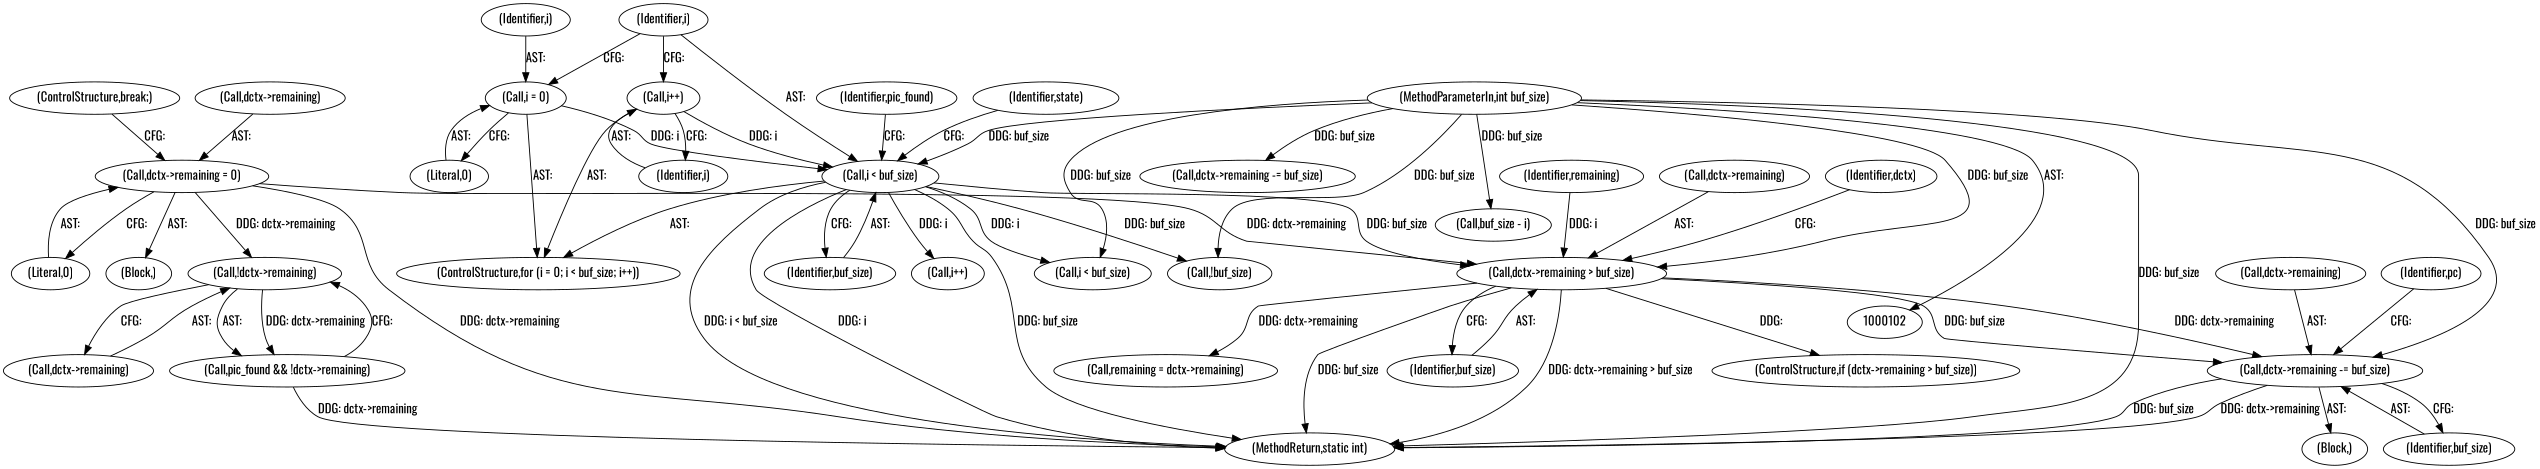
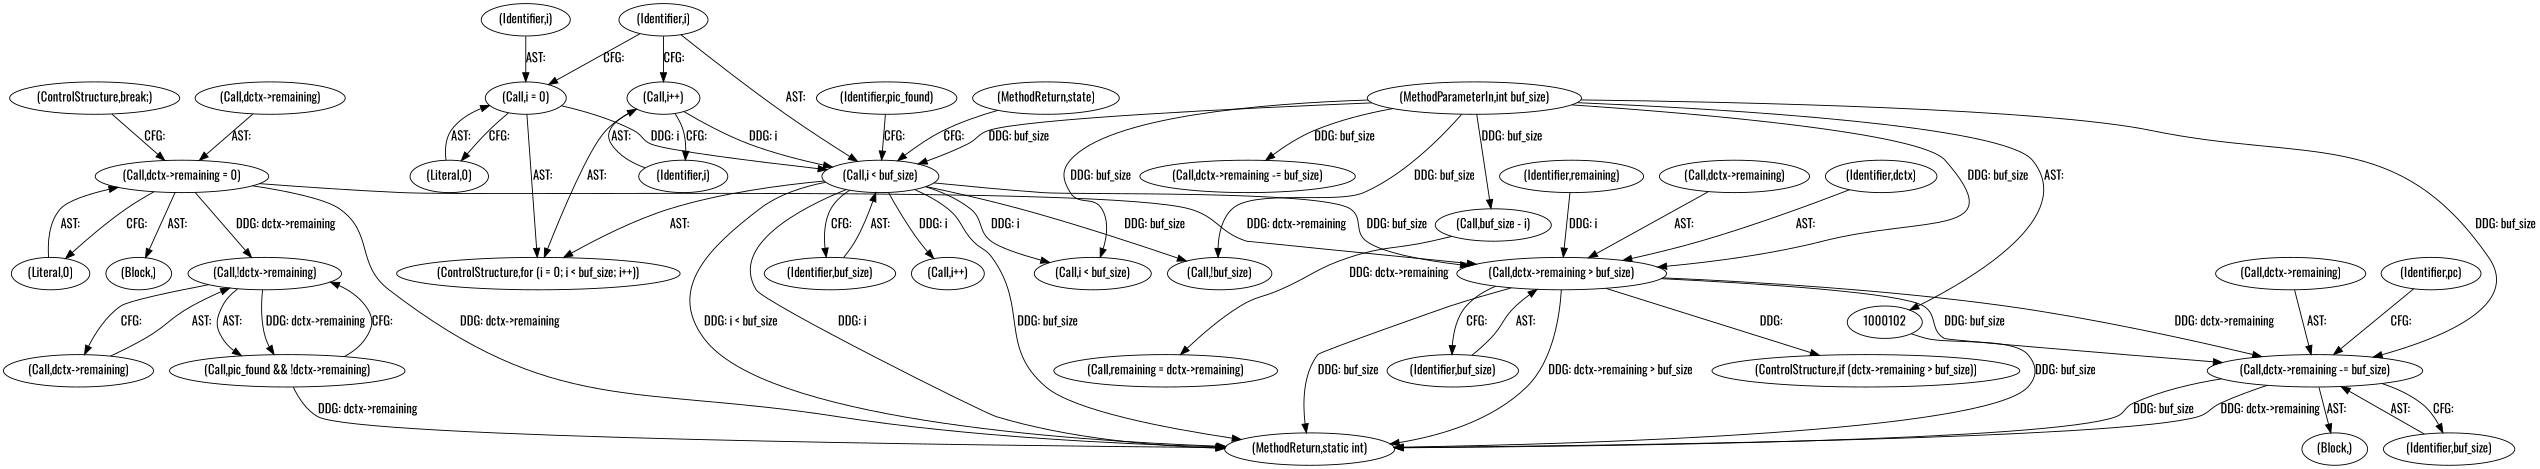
(1046, 98) -> (1046, 98)
(1807, 225) -> (1807, 225)
(1336, 298) -> (1311, 274)
(2139, 318) -> (1796, 431)
